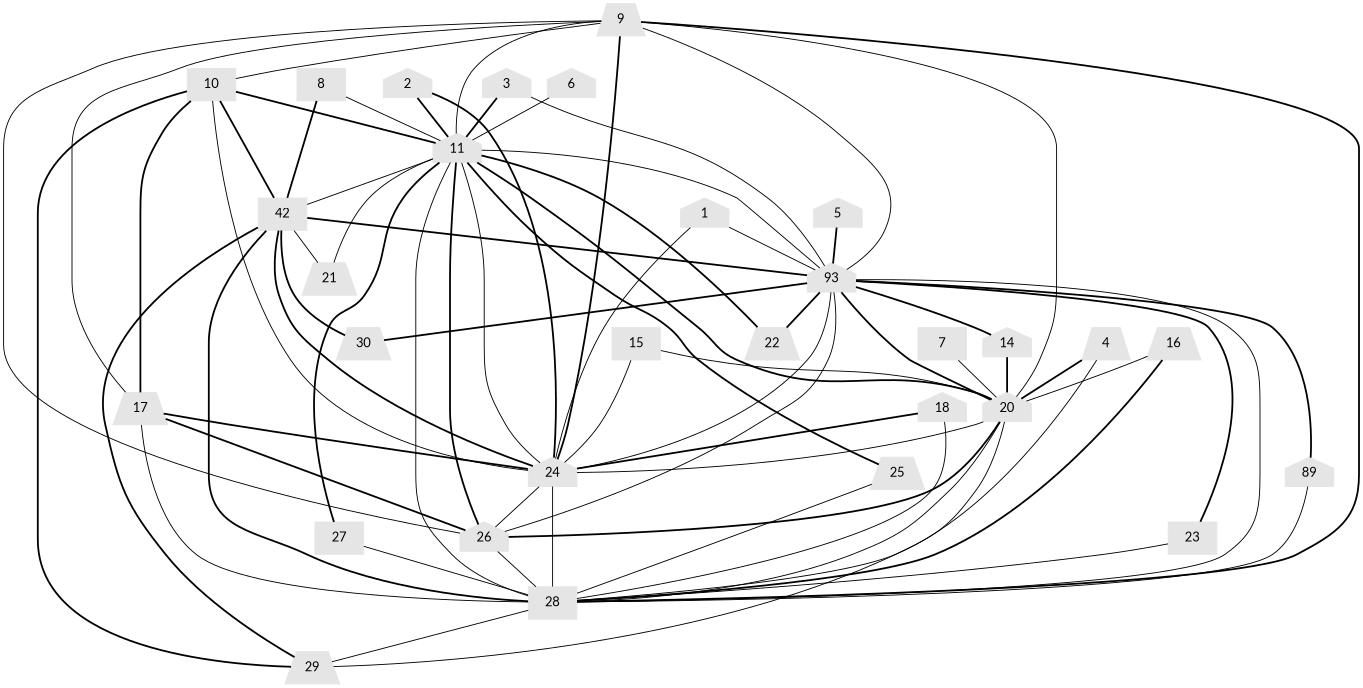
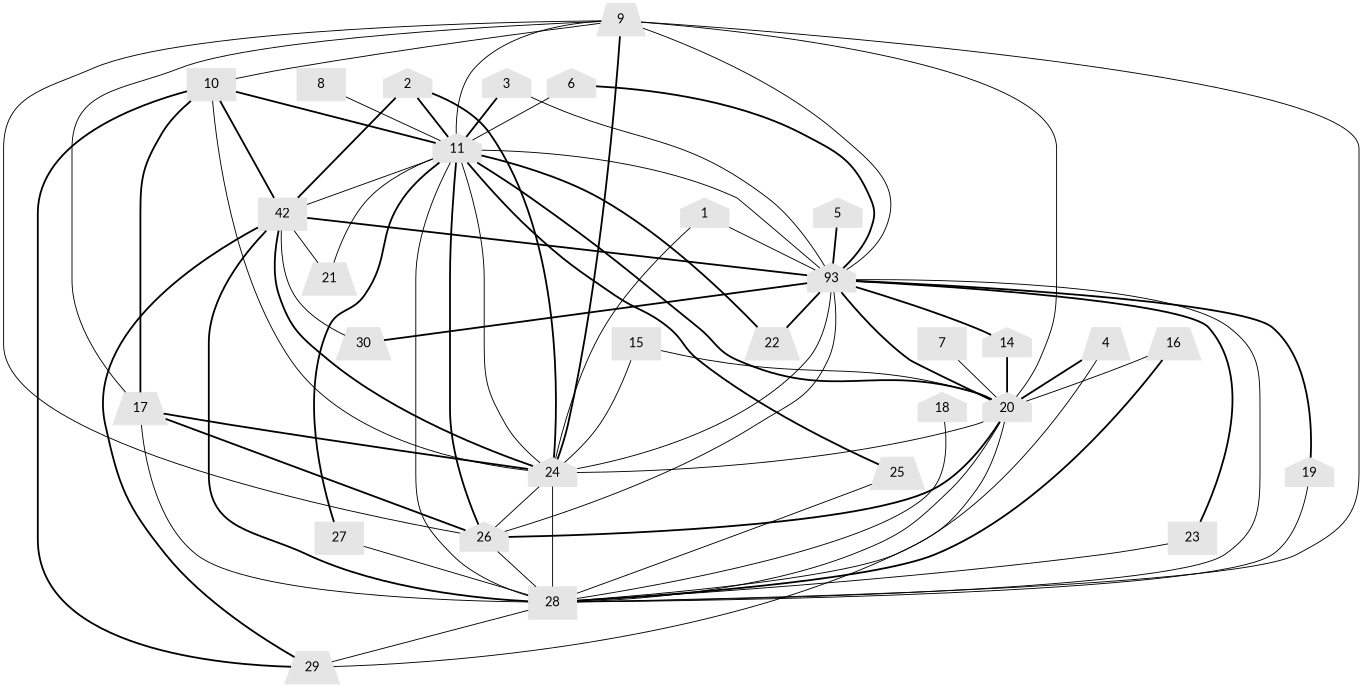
none -> (786, 126)
(302, 149) -> (347, 148)
(294, 295) -> (294, 295)
(1359, 358) -> (1359, 358)
(747, 441) -> none
(1309, 473) -> (1309, 473)
